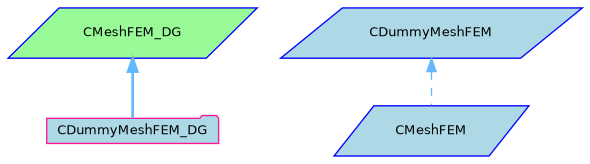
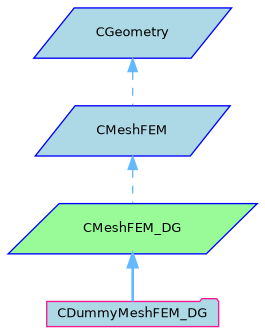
(431, 33) -> (133, 33)
none -> (133, 186)
